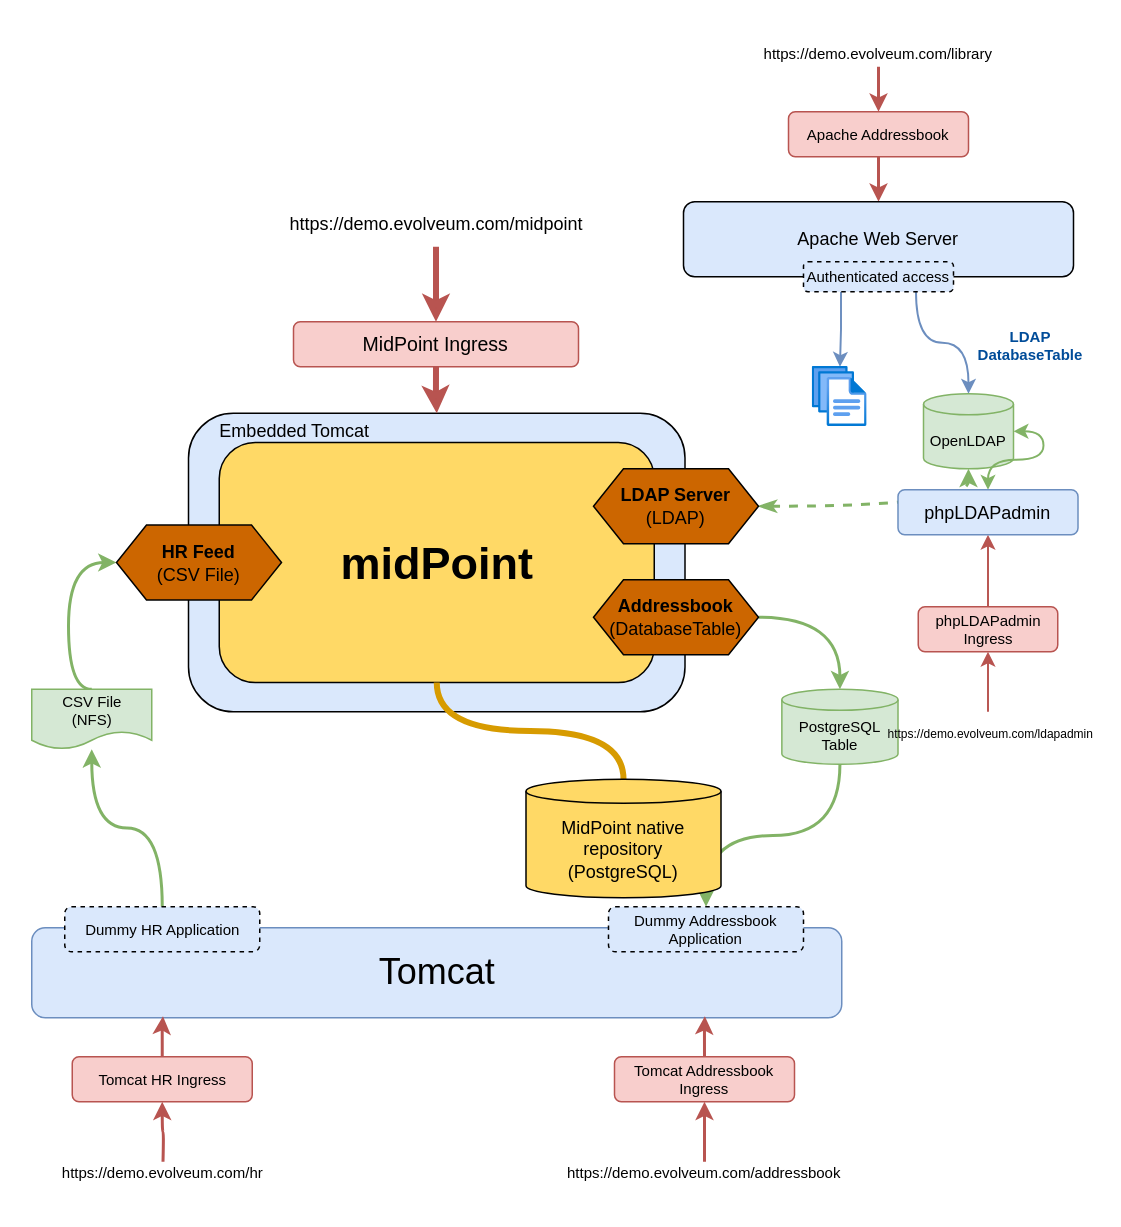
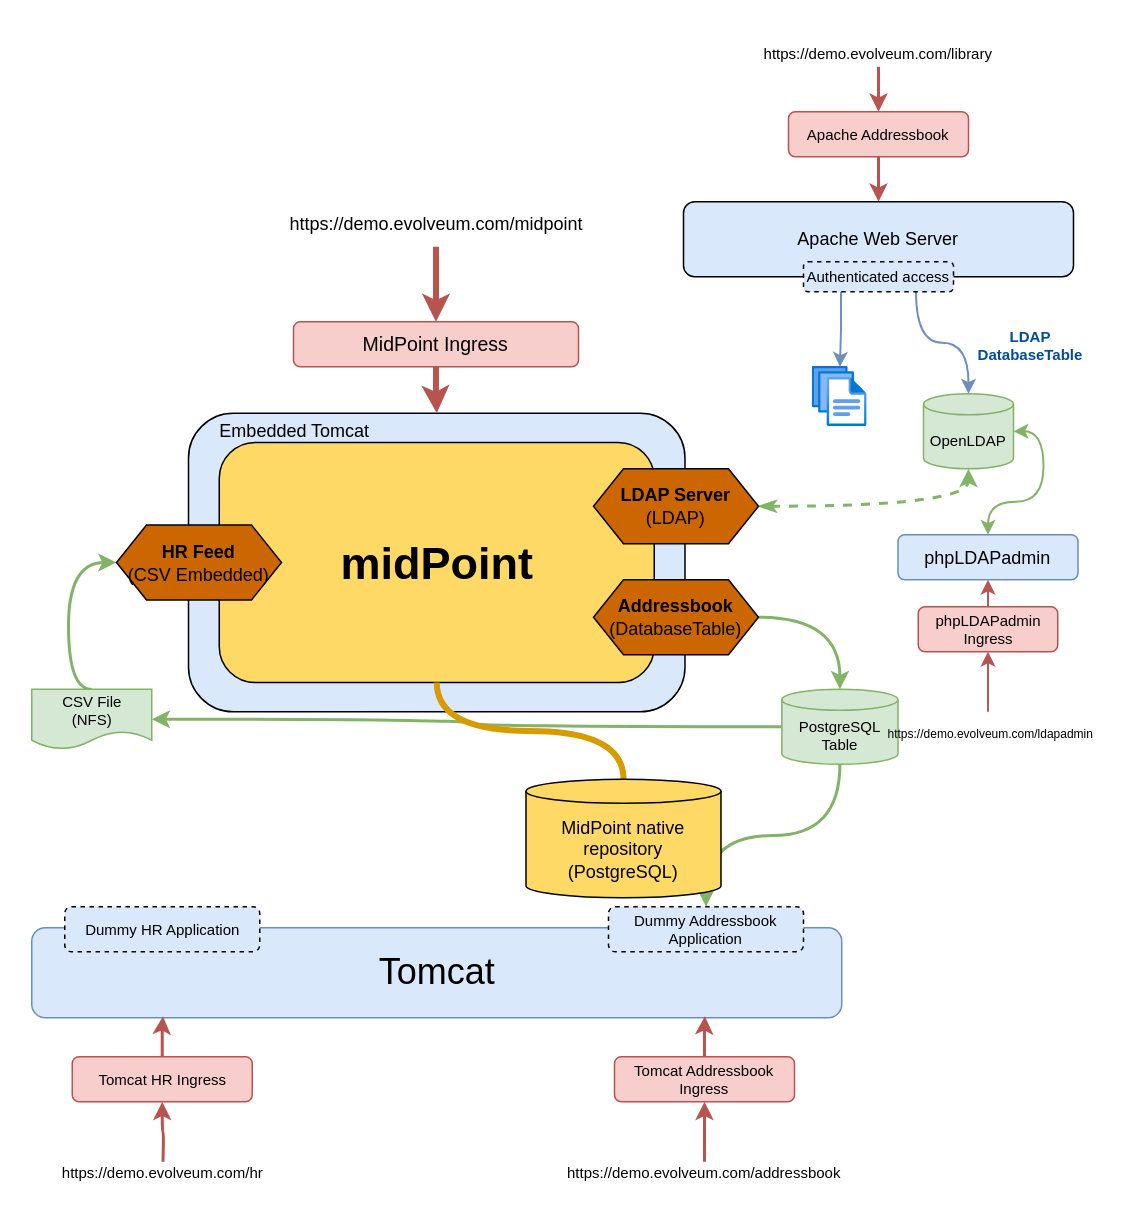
(988, 512) -> (988, 557)
(199, 563) -> (199, 563)
(132, 829) -> (312, 720)
